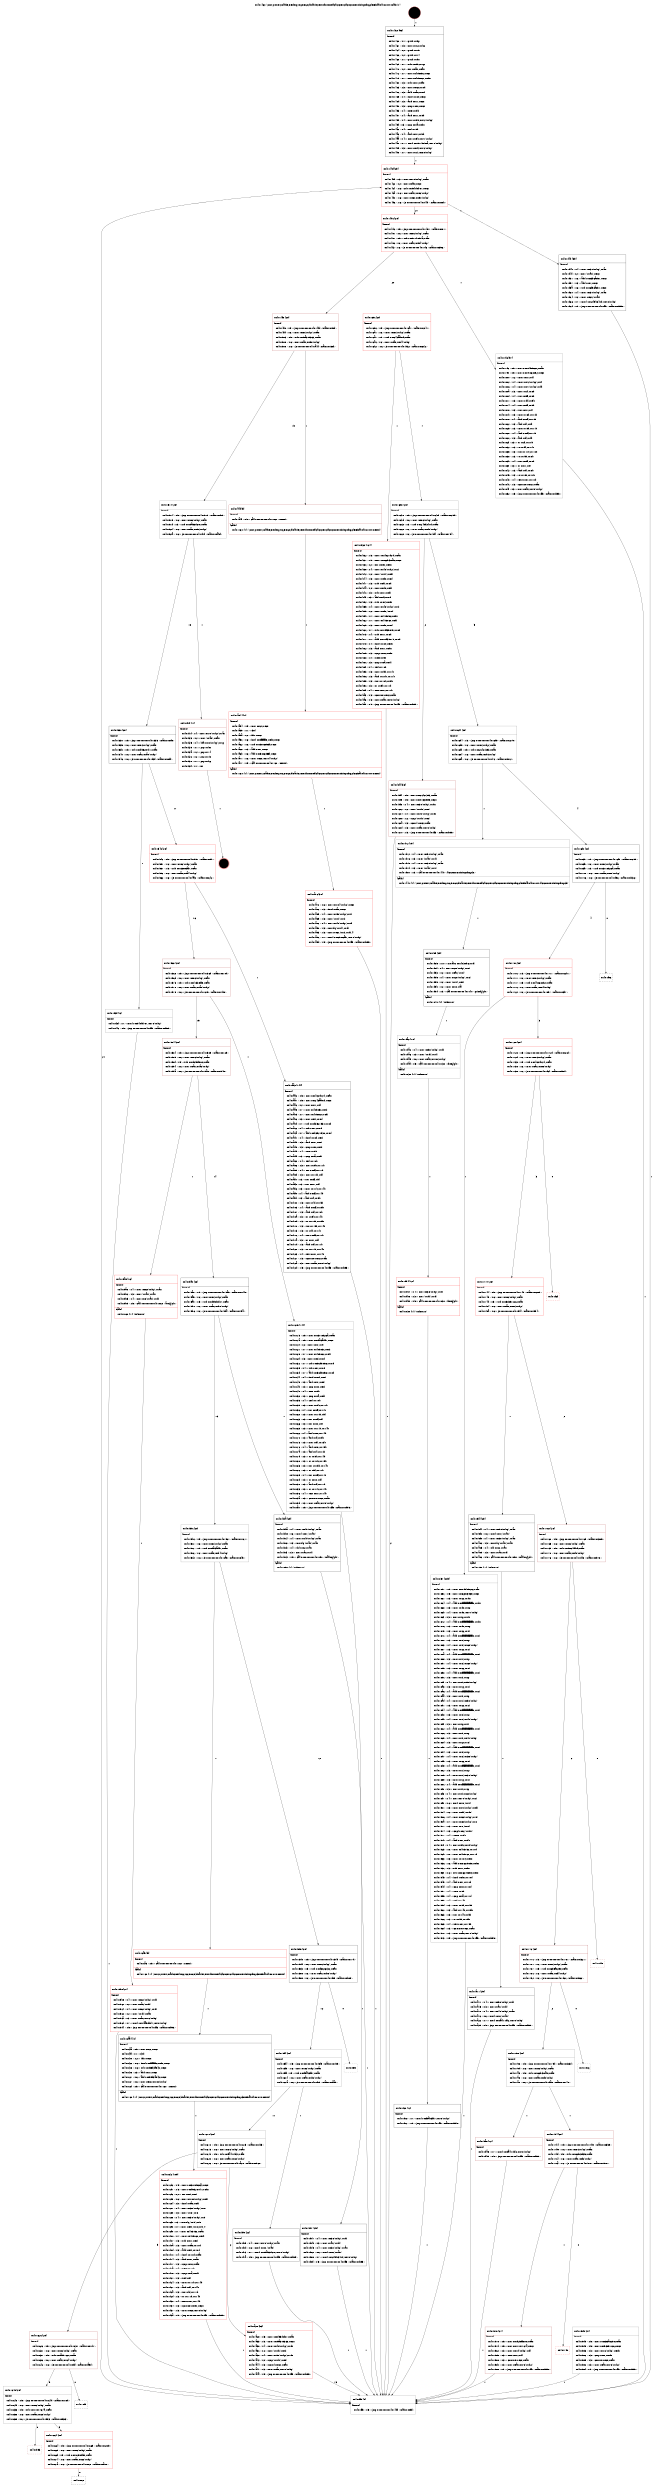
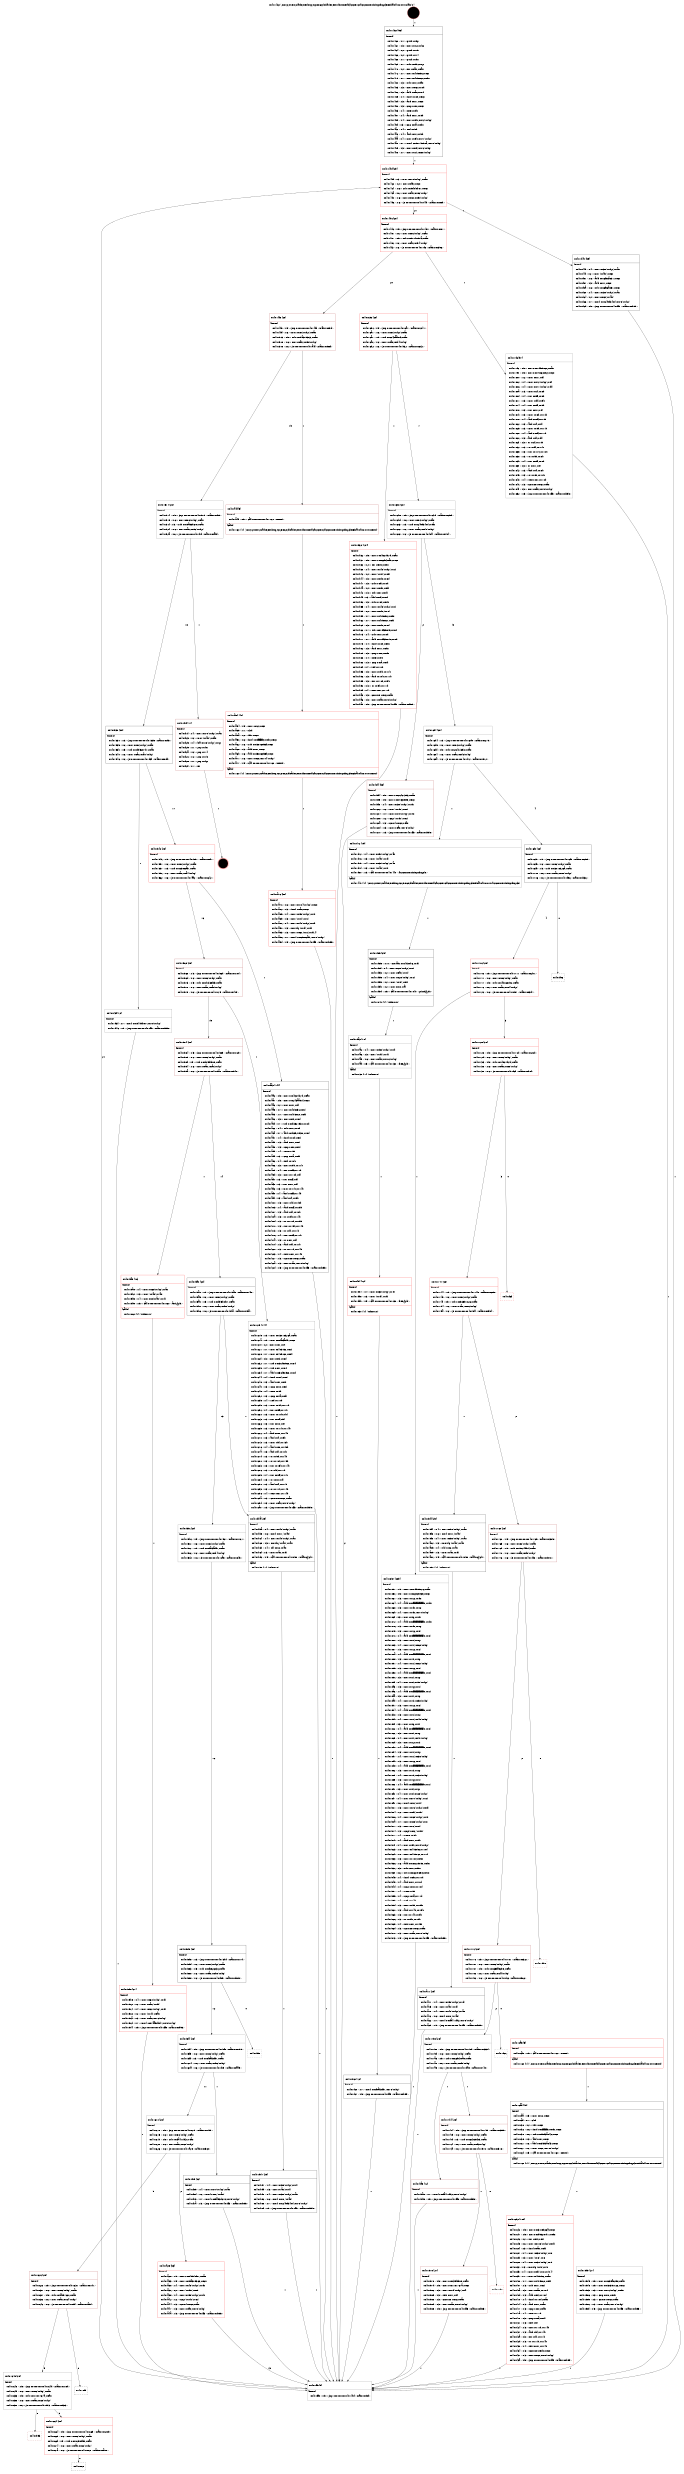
(212, 1755) -> none
